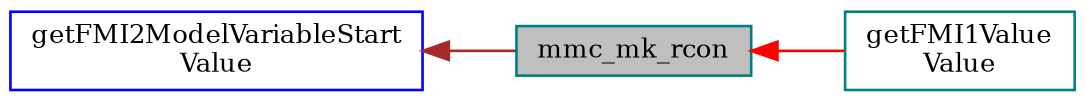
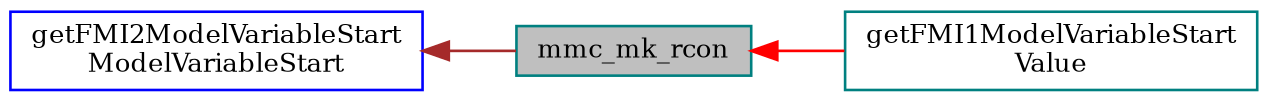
(216, 51) -> (216, 51)
(960, 51) -> (1051, 51)
